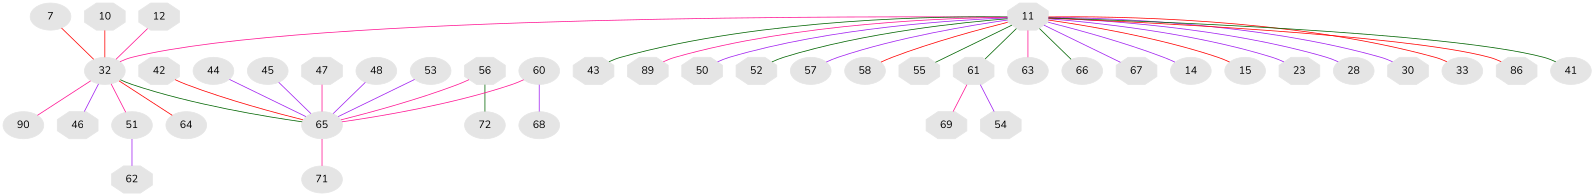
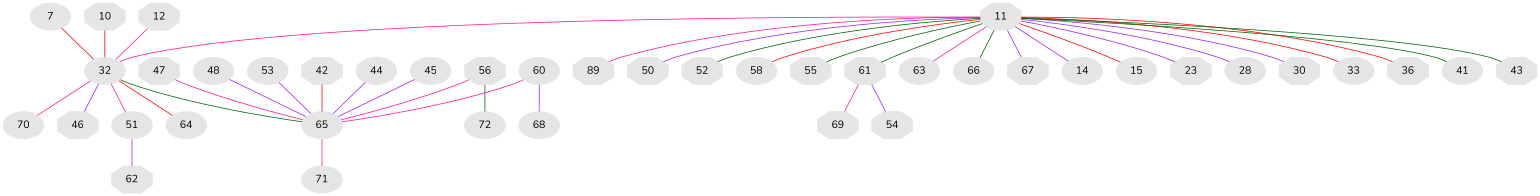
(811, 71) -> none
(1517, 71) -> (1408, 71)
(23, 125) -> (23, 125)
